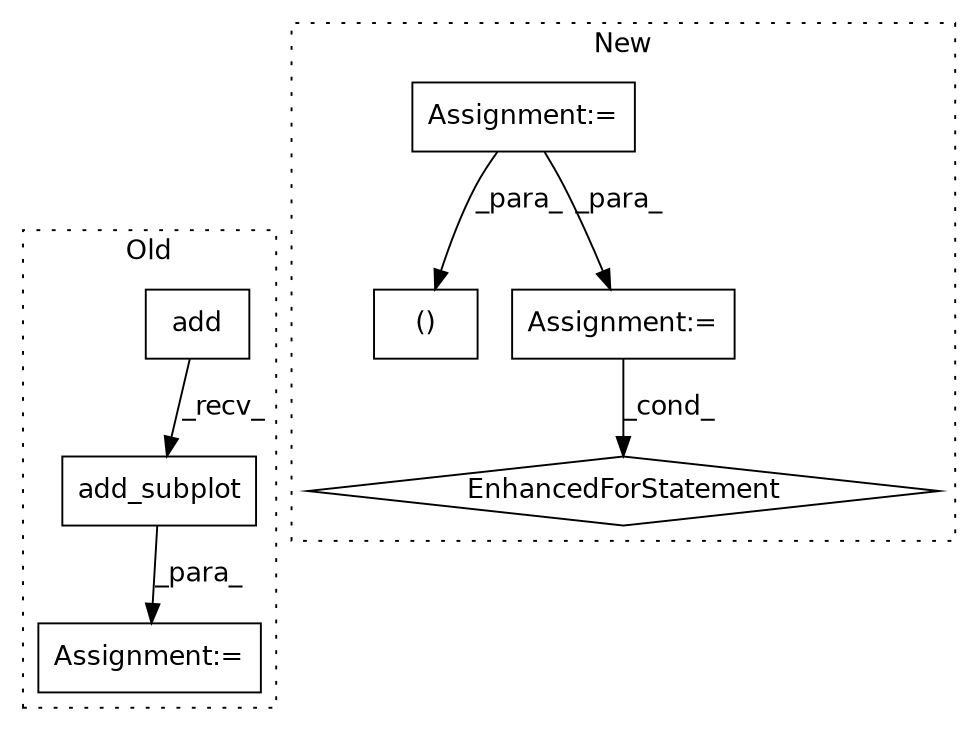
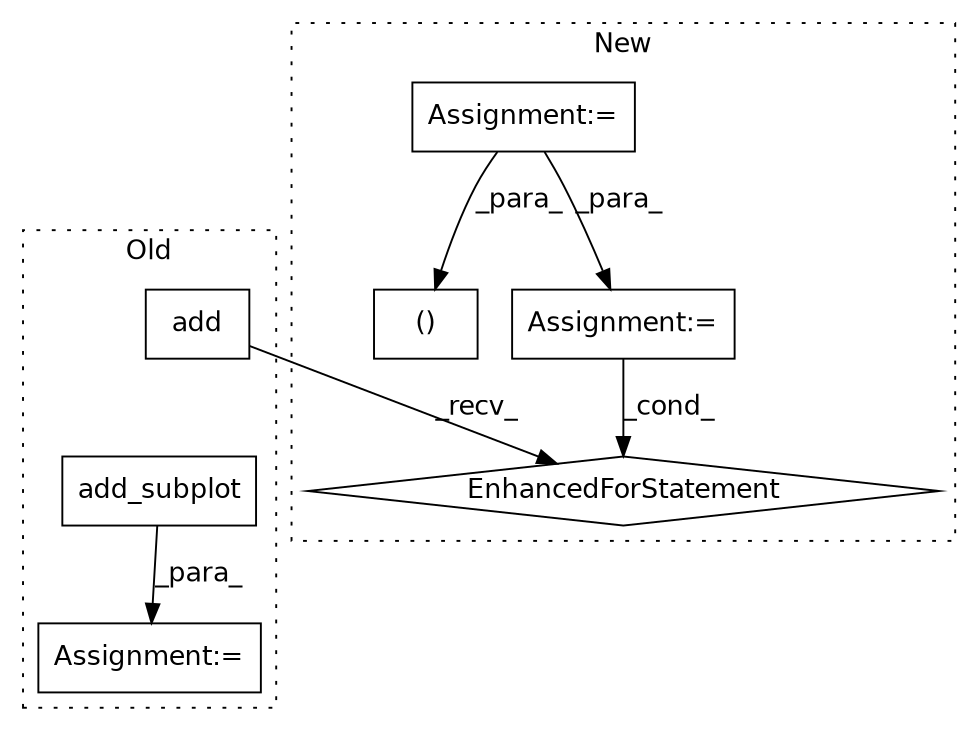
(181, 398) -> (394, 401)
